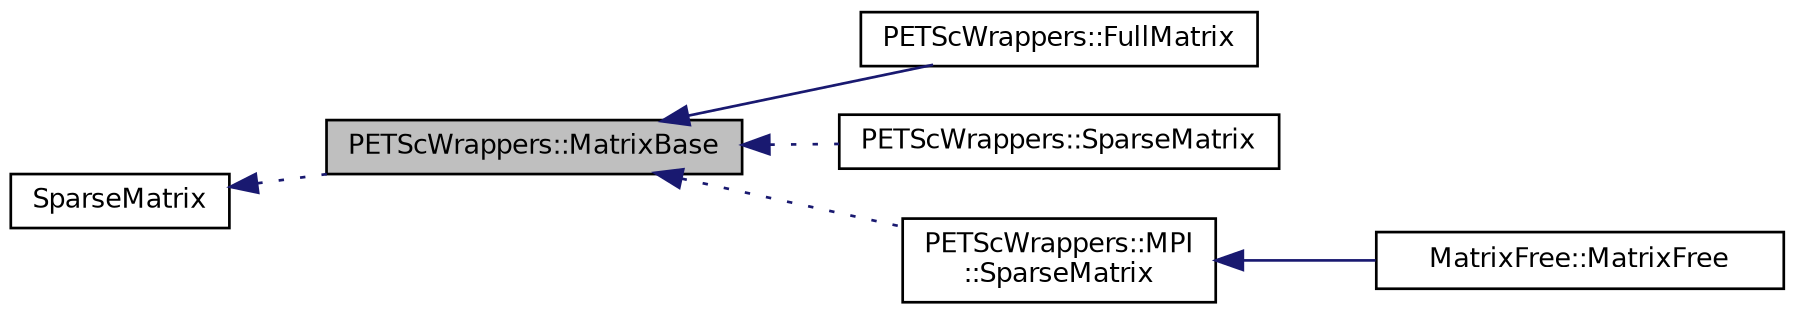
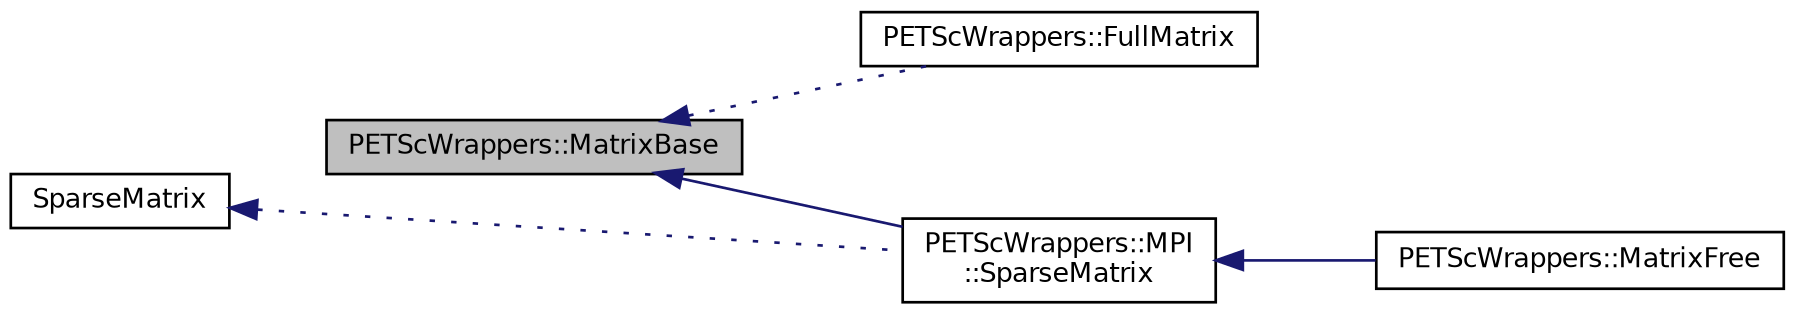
(811, 90) -> (811, 90)
(1059, 142) -> none
(297, 178) -> (580, 230)
(792, 203) -> (792, 203)
(1580, 260) -> (1580, 260)
